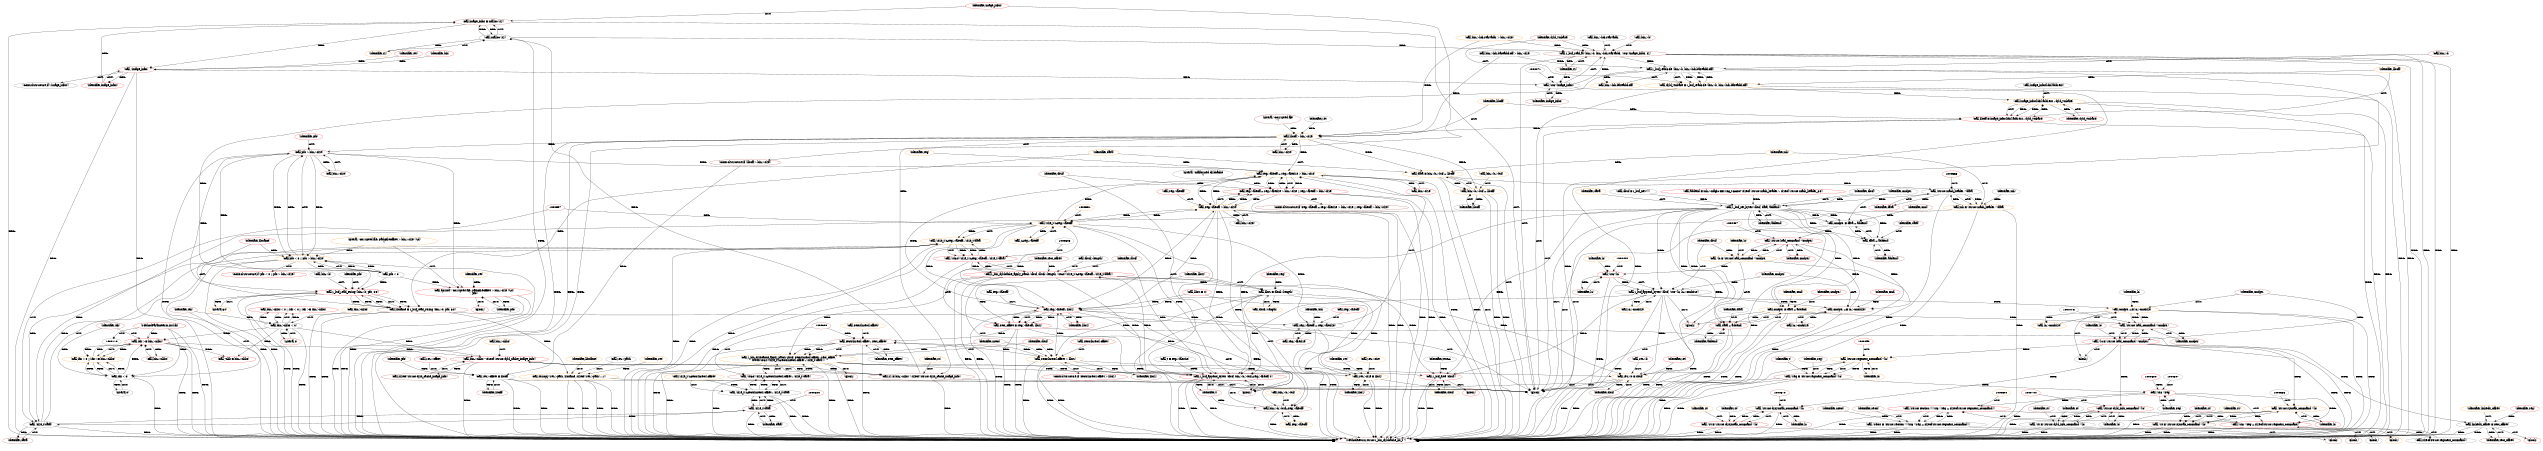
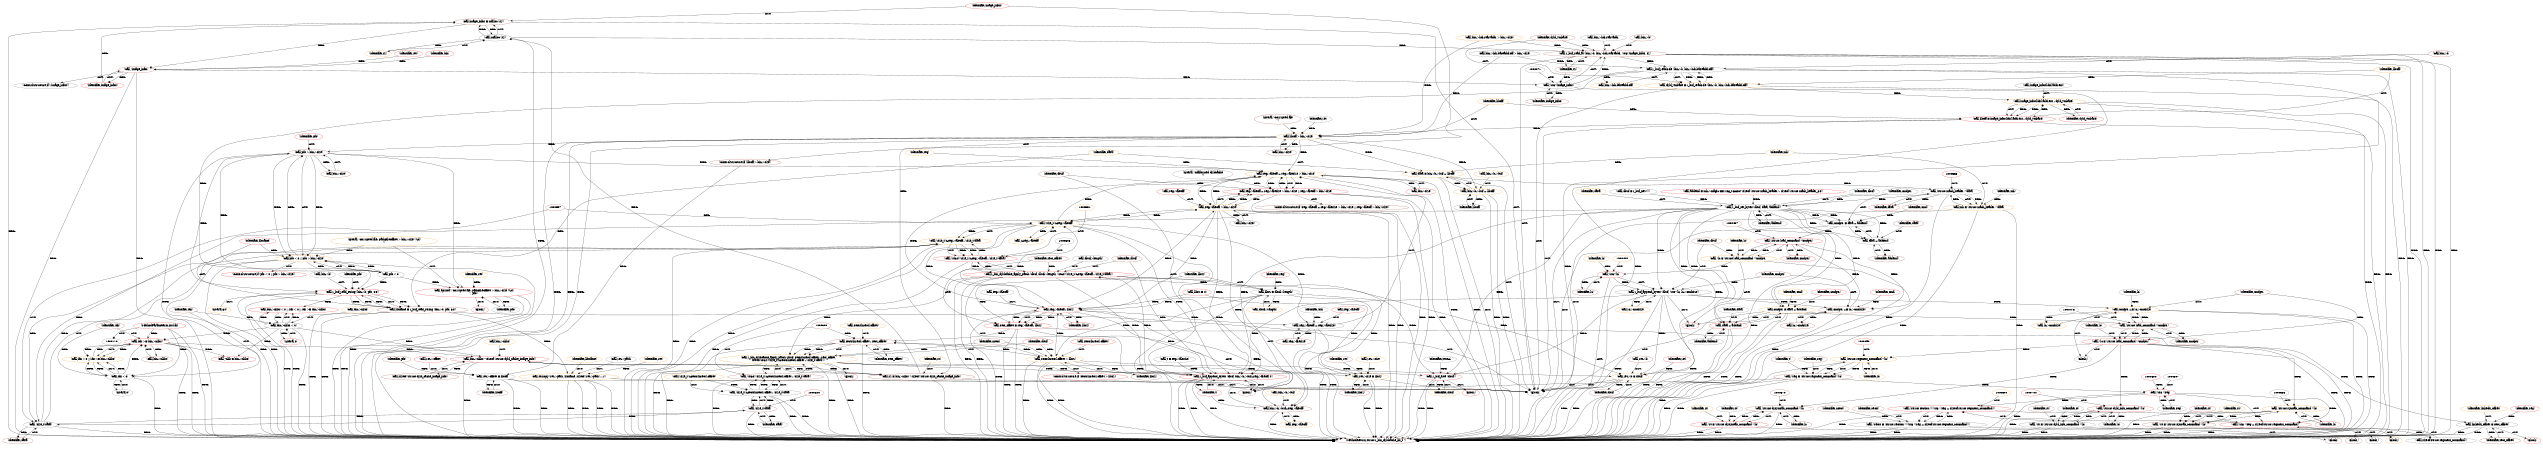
(1073, 216) -> (1050, 240)
(263, 295) -> (325, 300)
(1600, 359) -> (1600, 359)
